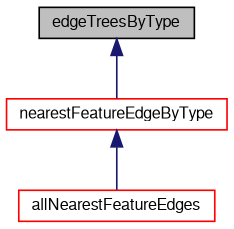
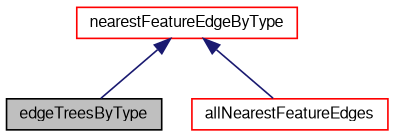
(117, 77) -> (129, 74)
